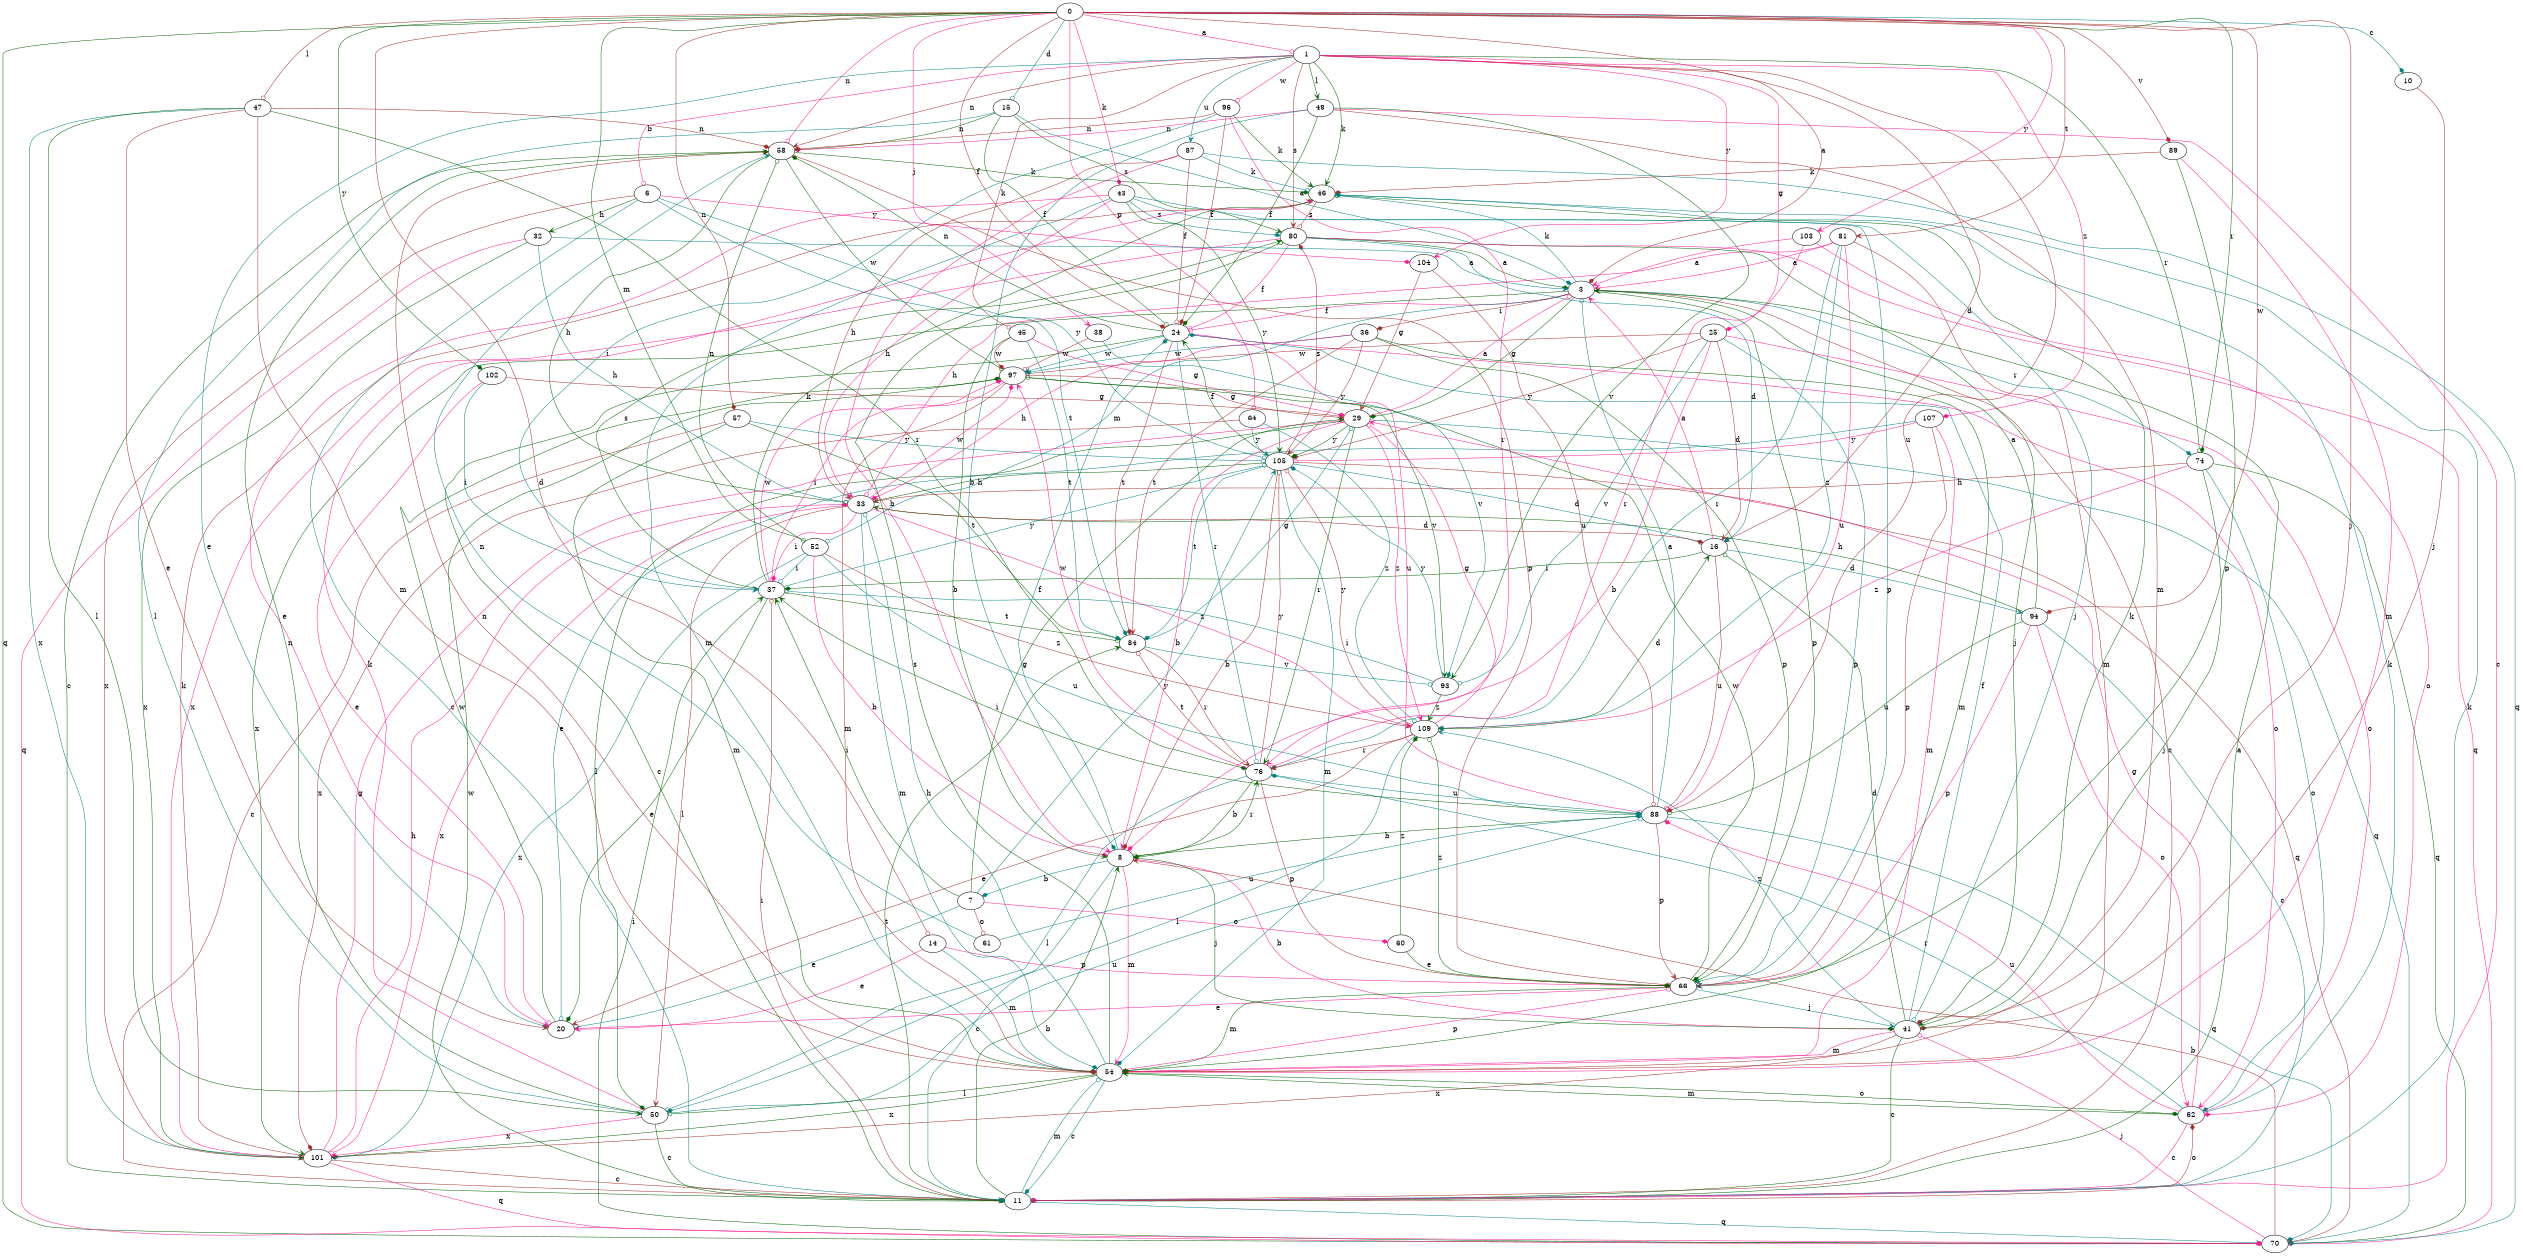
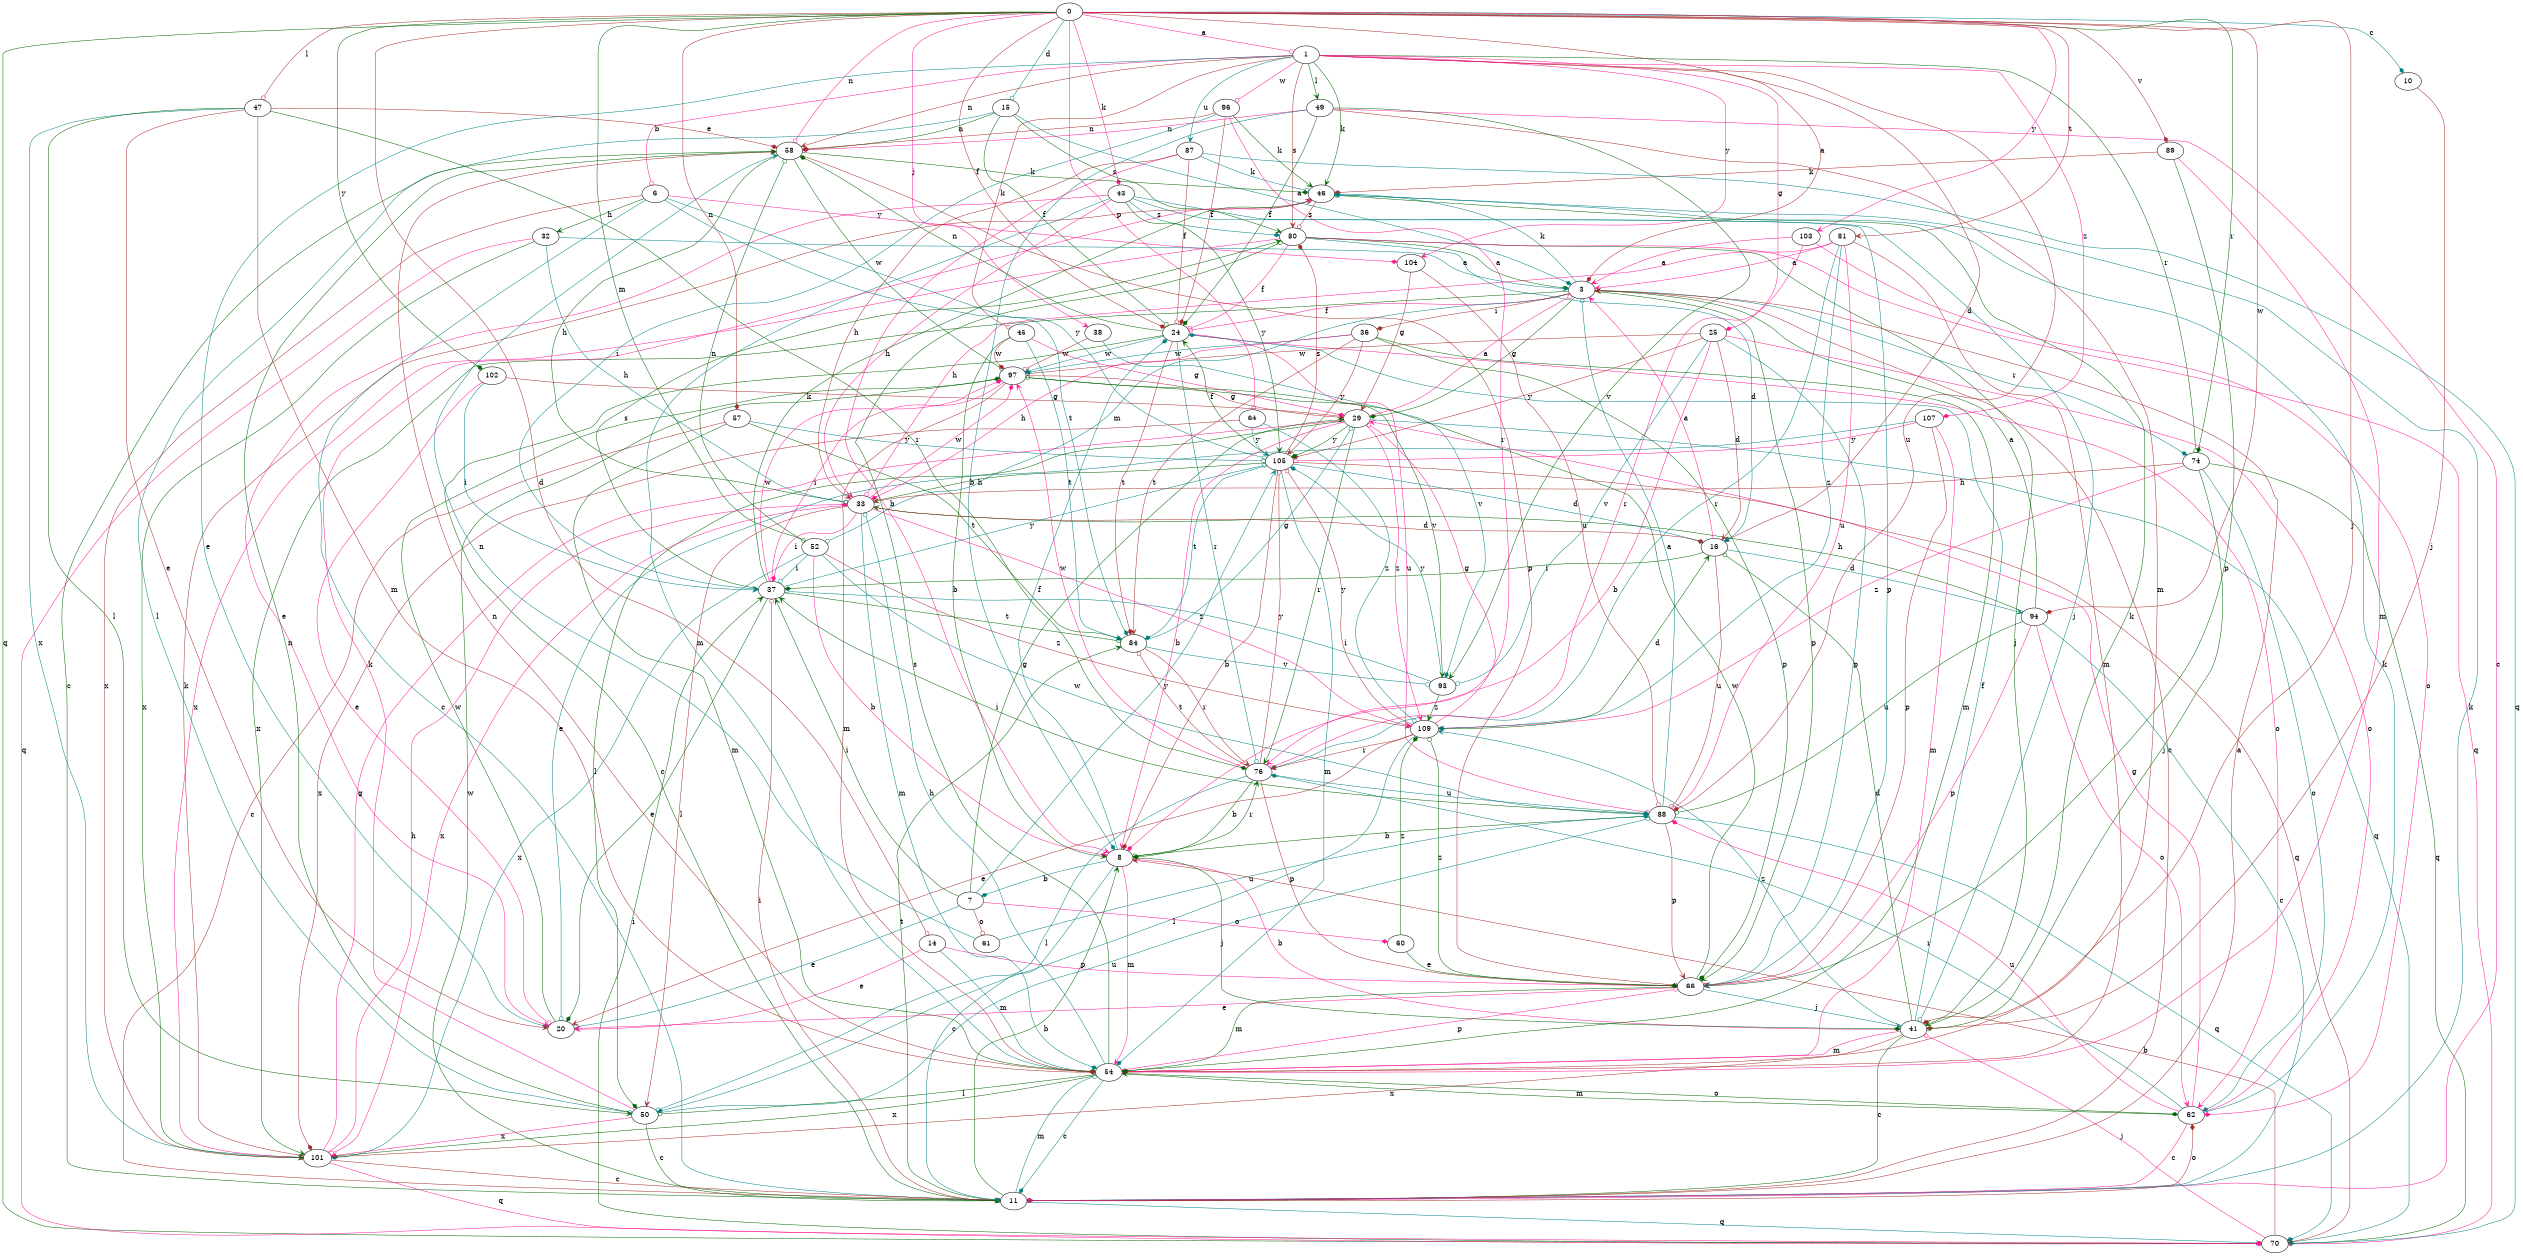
(702, 129) -> (709, 129)
(1075, 686) -> (1078, 686)
(2215, 1012) -> (2209, 1007)
